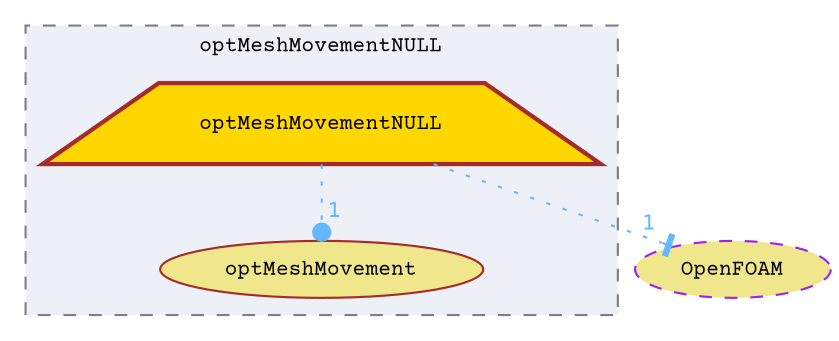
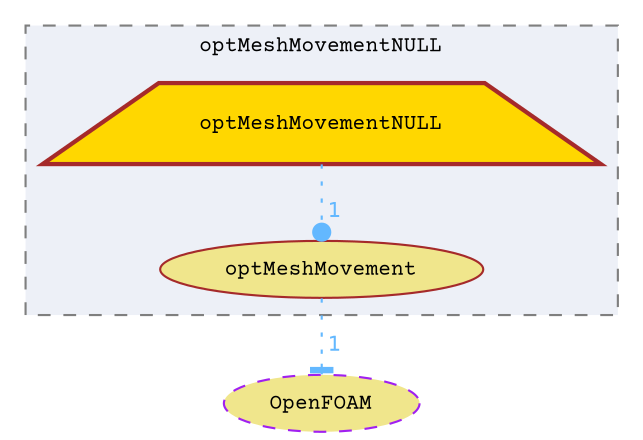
(548, 204) -> (322, 331)
